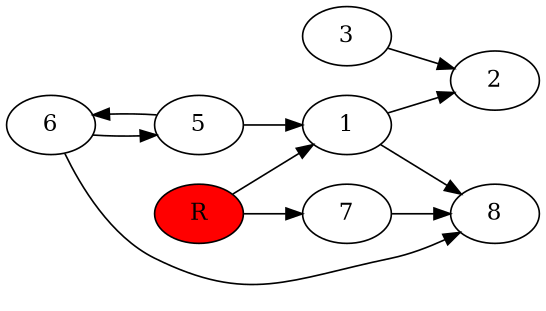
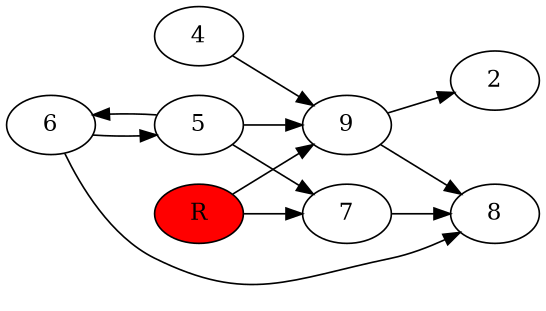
none -> (199, 36)
(347, 36) -> none
(347, 125) -> (347, 125)
none -> (263, 163)
